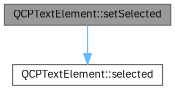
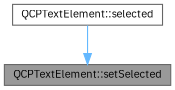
(88, 39) -> (88, 39)
